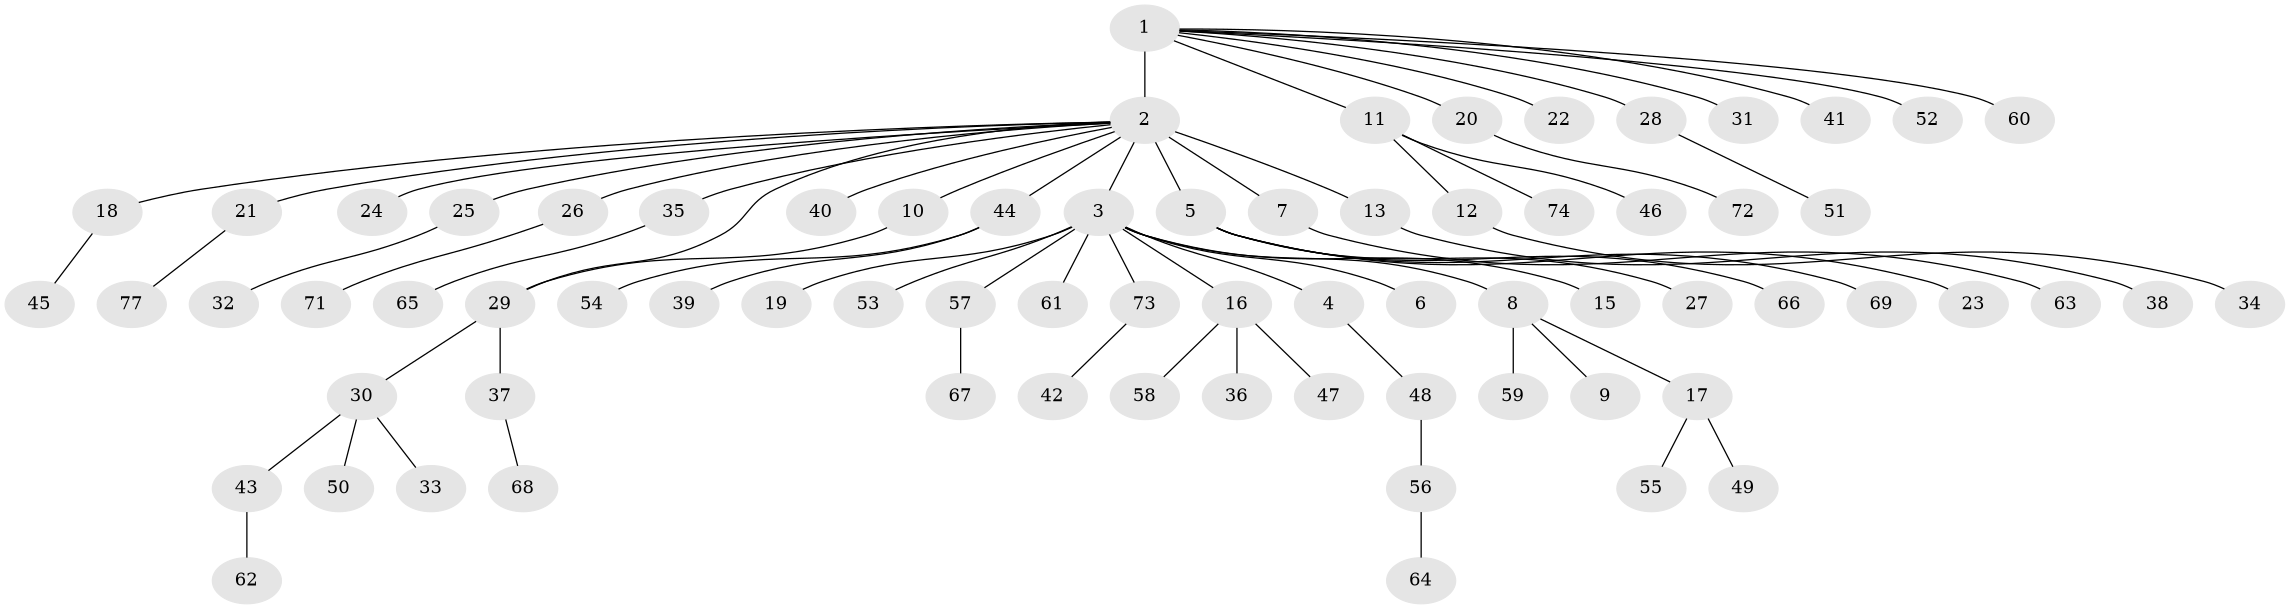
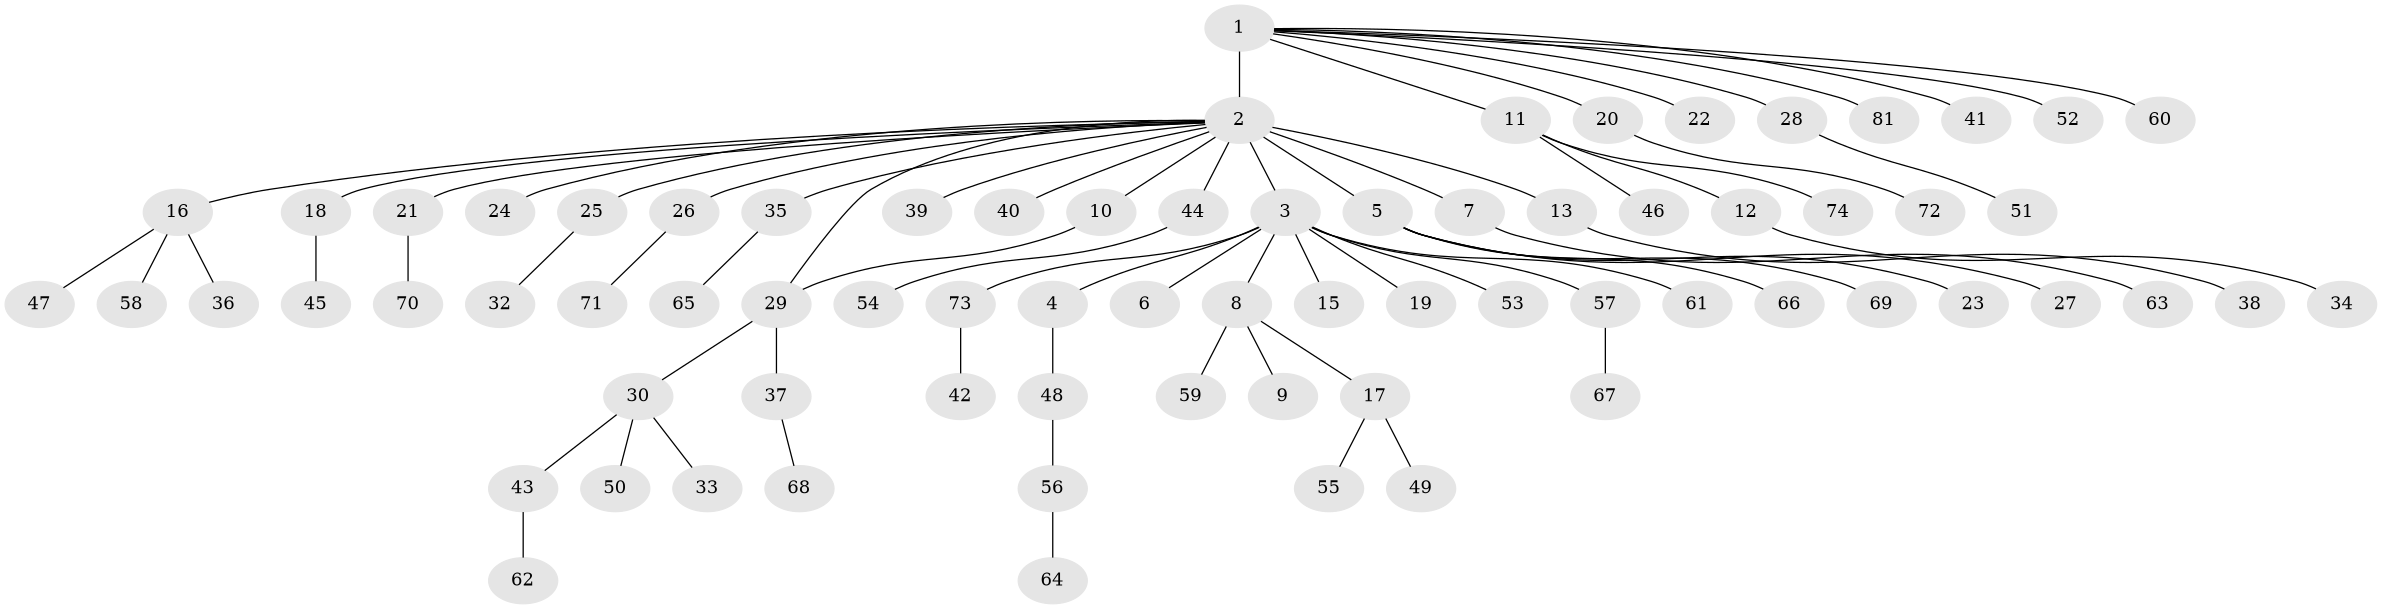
(1744, 120) -> (1884, 120)
(1168, 258) -> (705, 143)
(783, 267) -> (1073, 157)
(132, 304) -> (408, 304)
